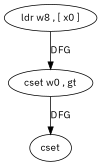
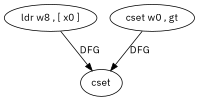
(51, 47) -> (74, 48)
